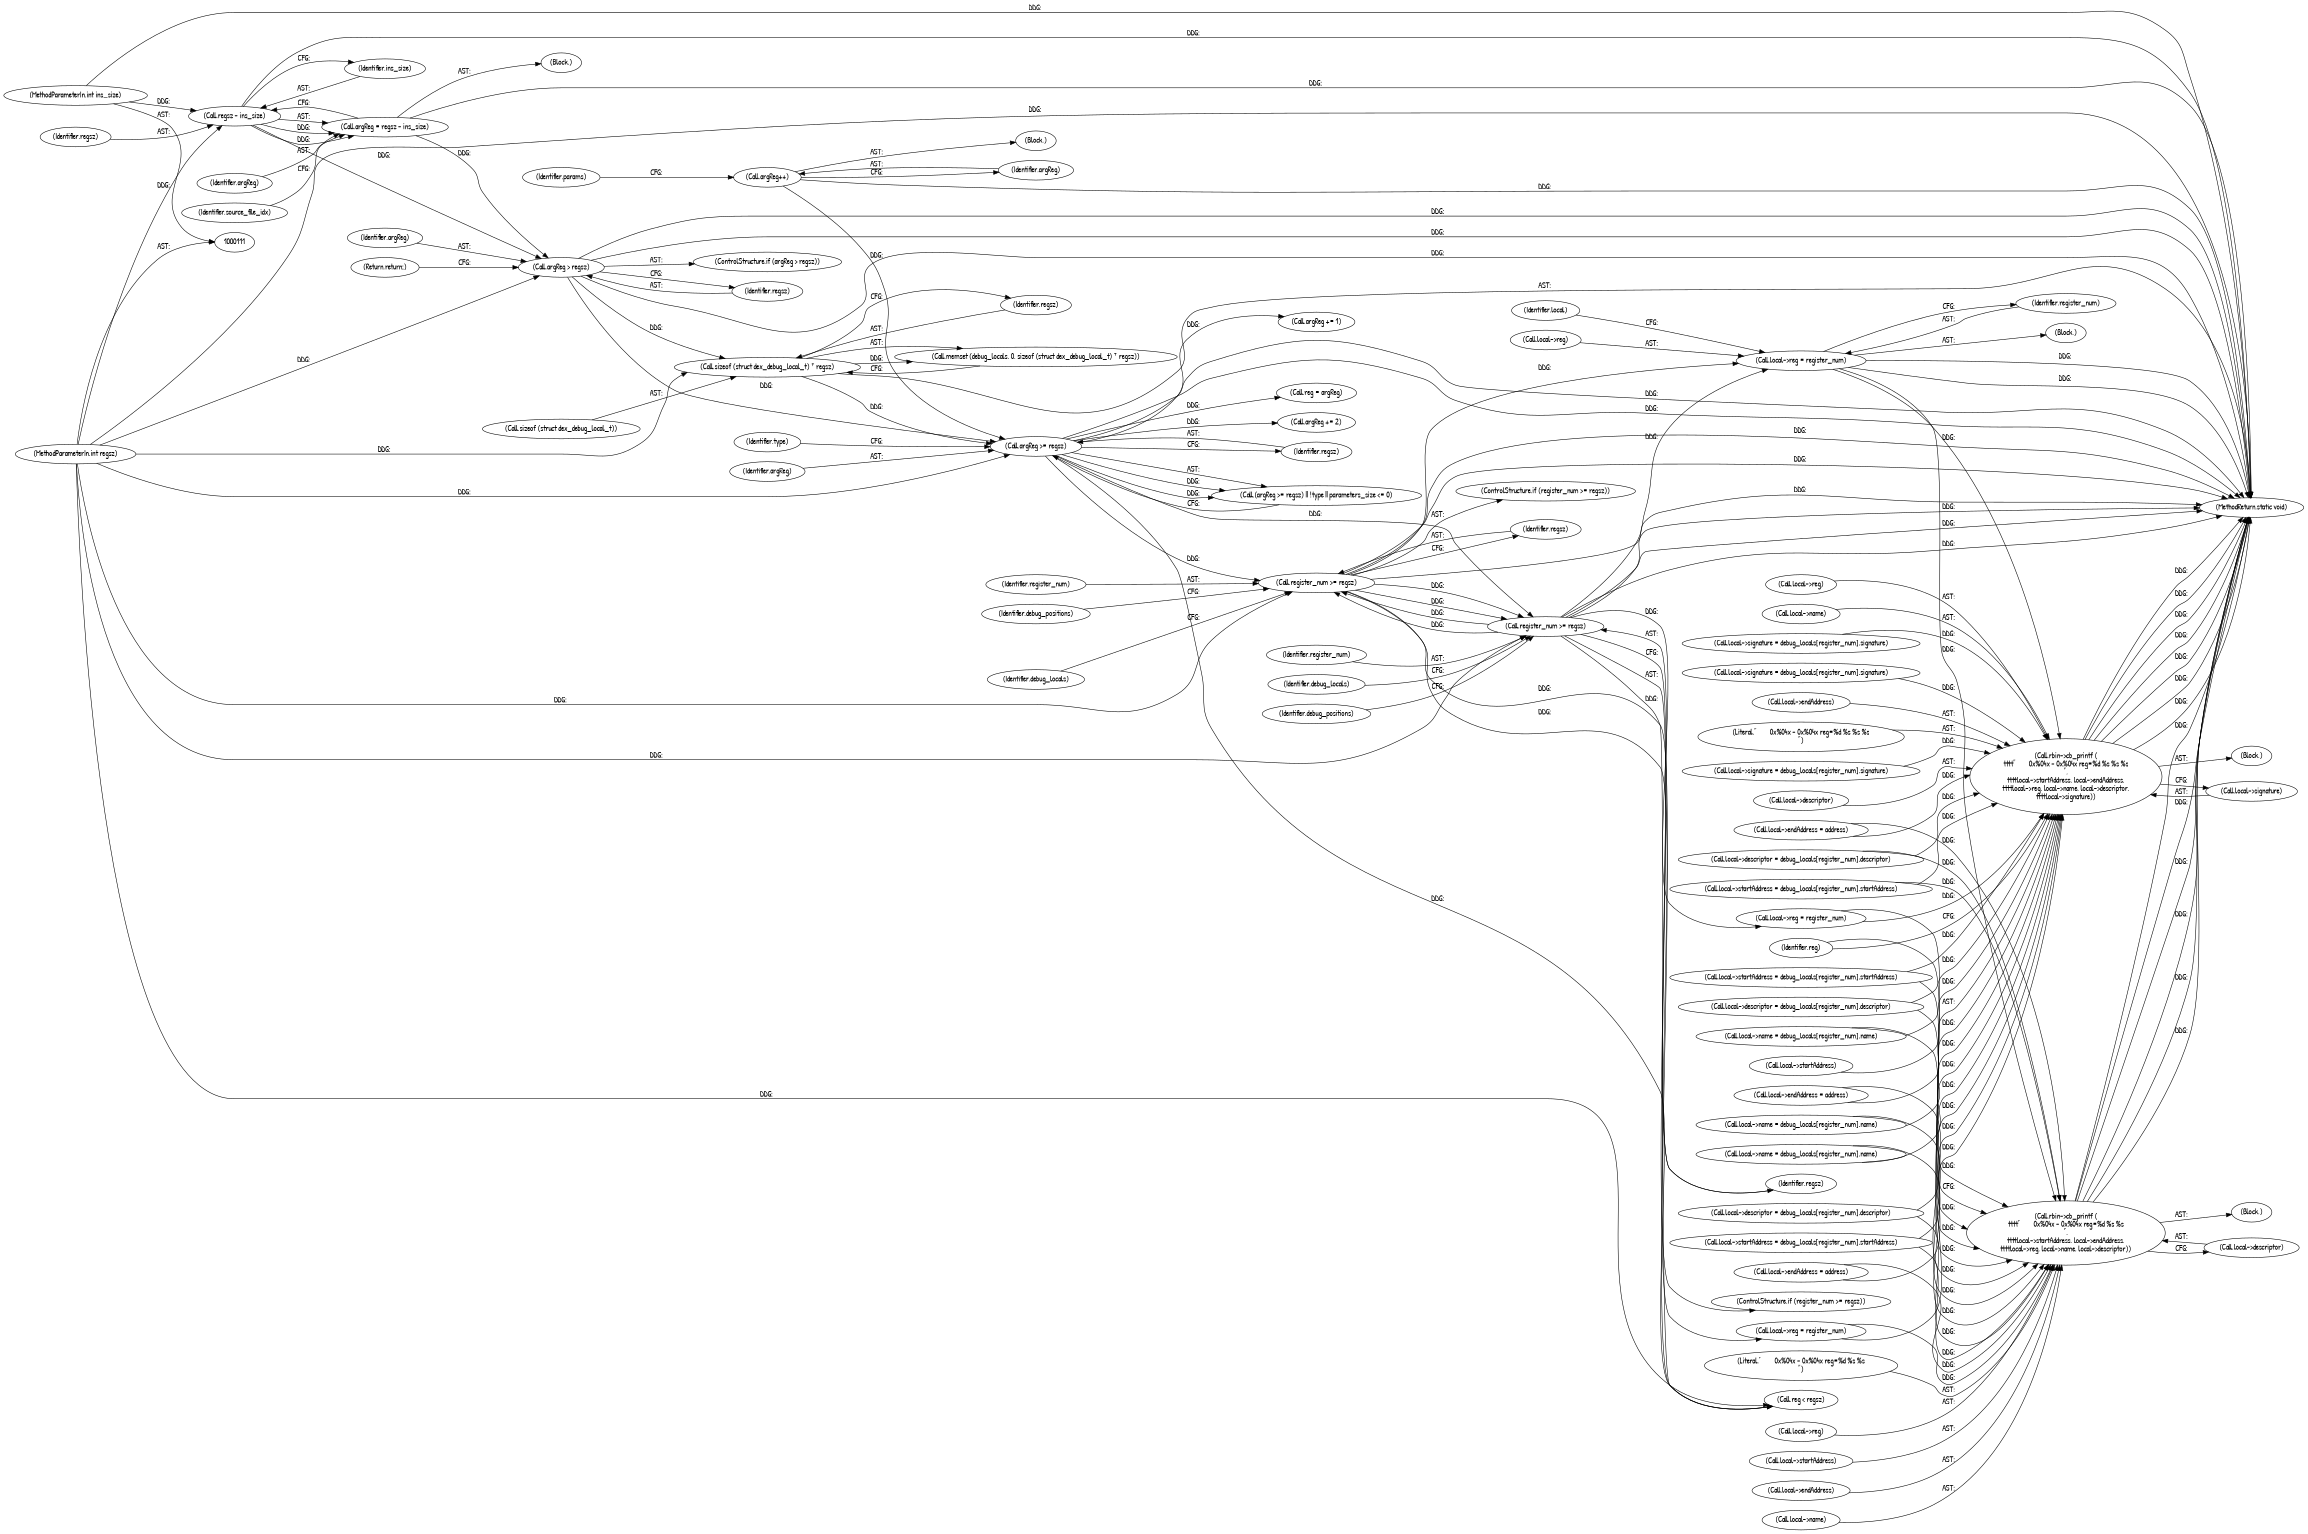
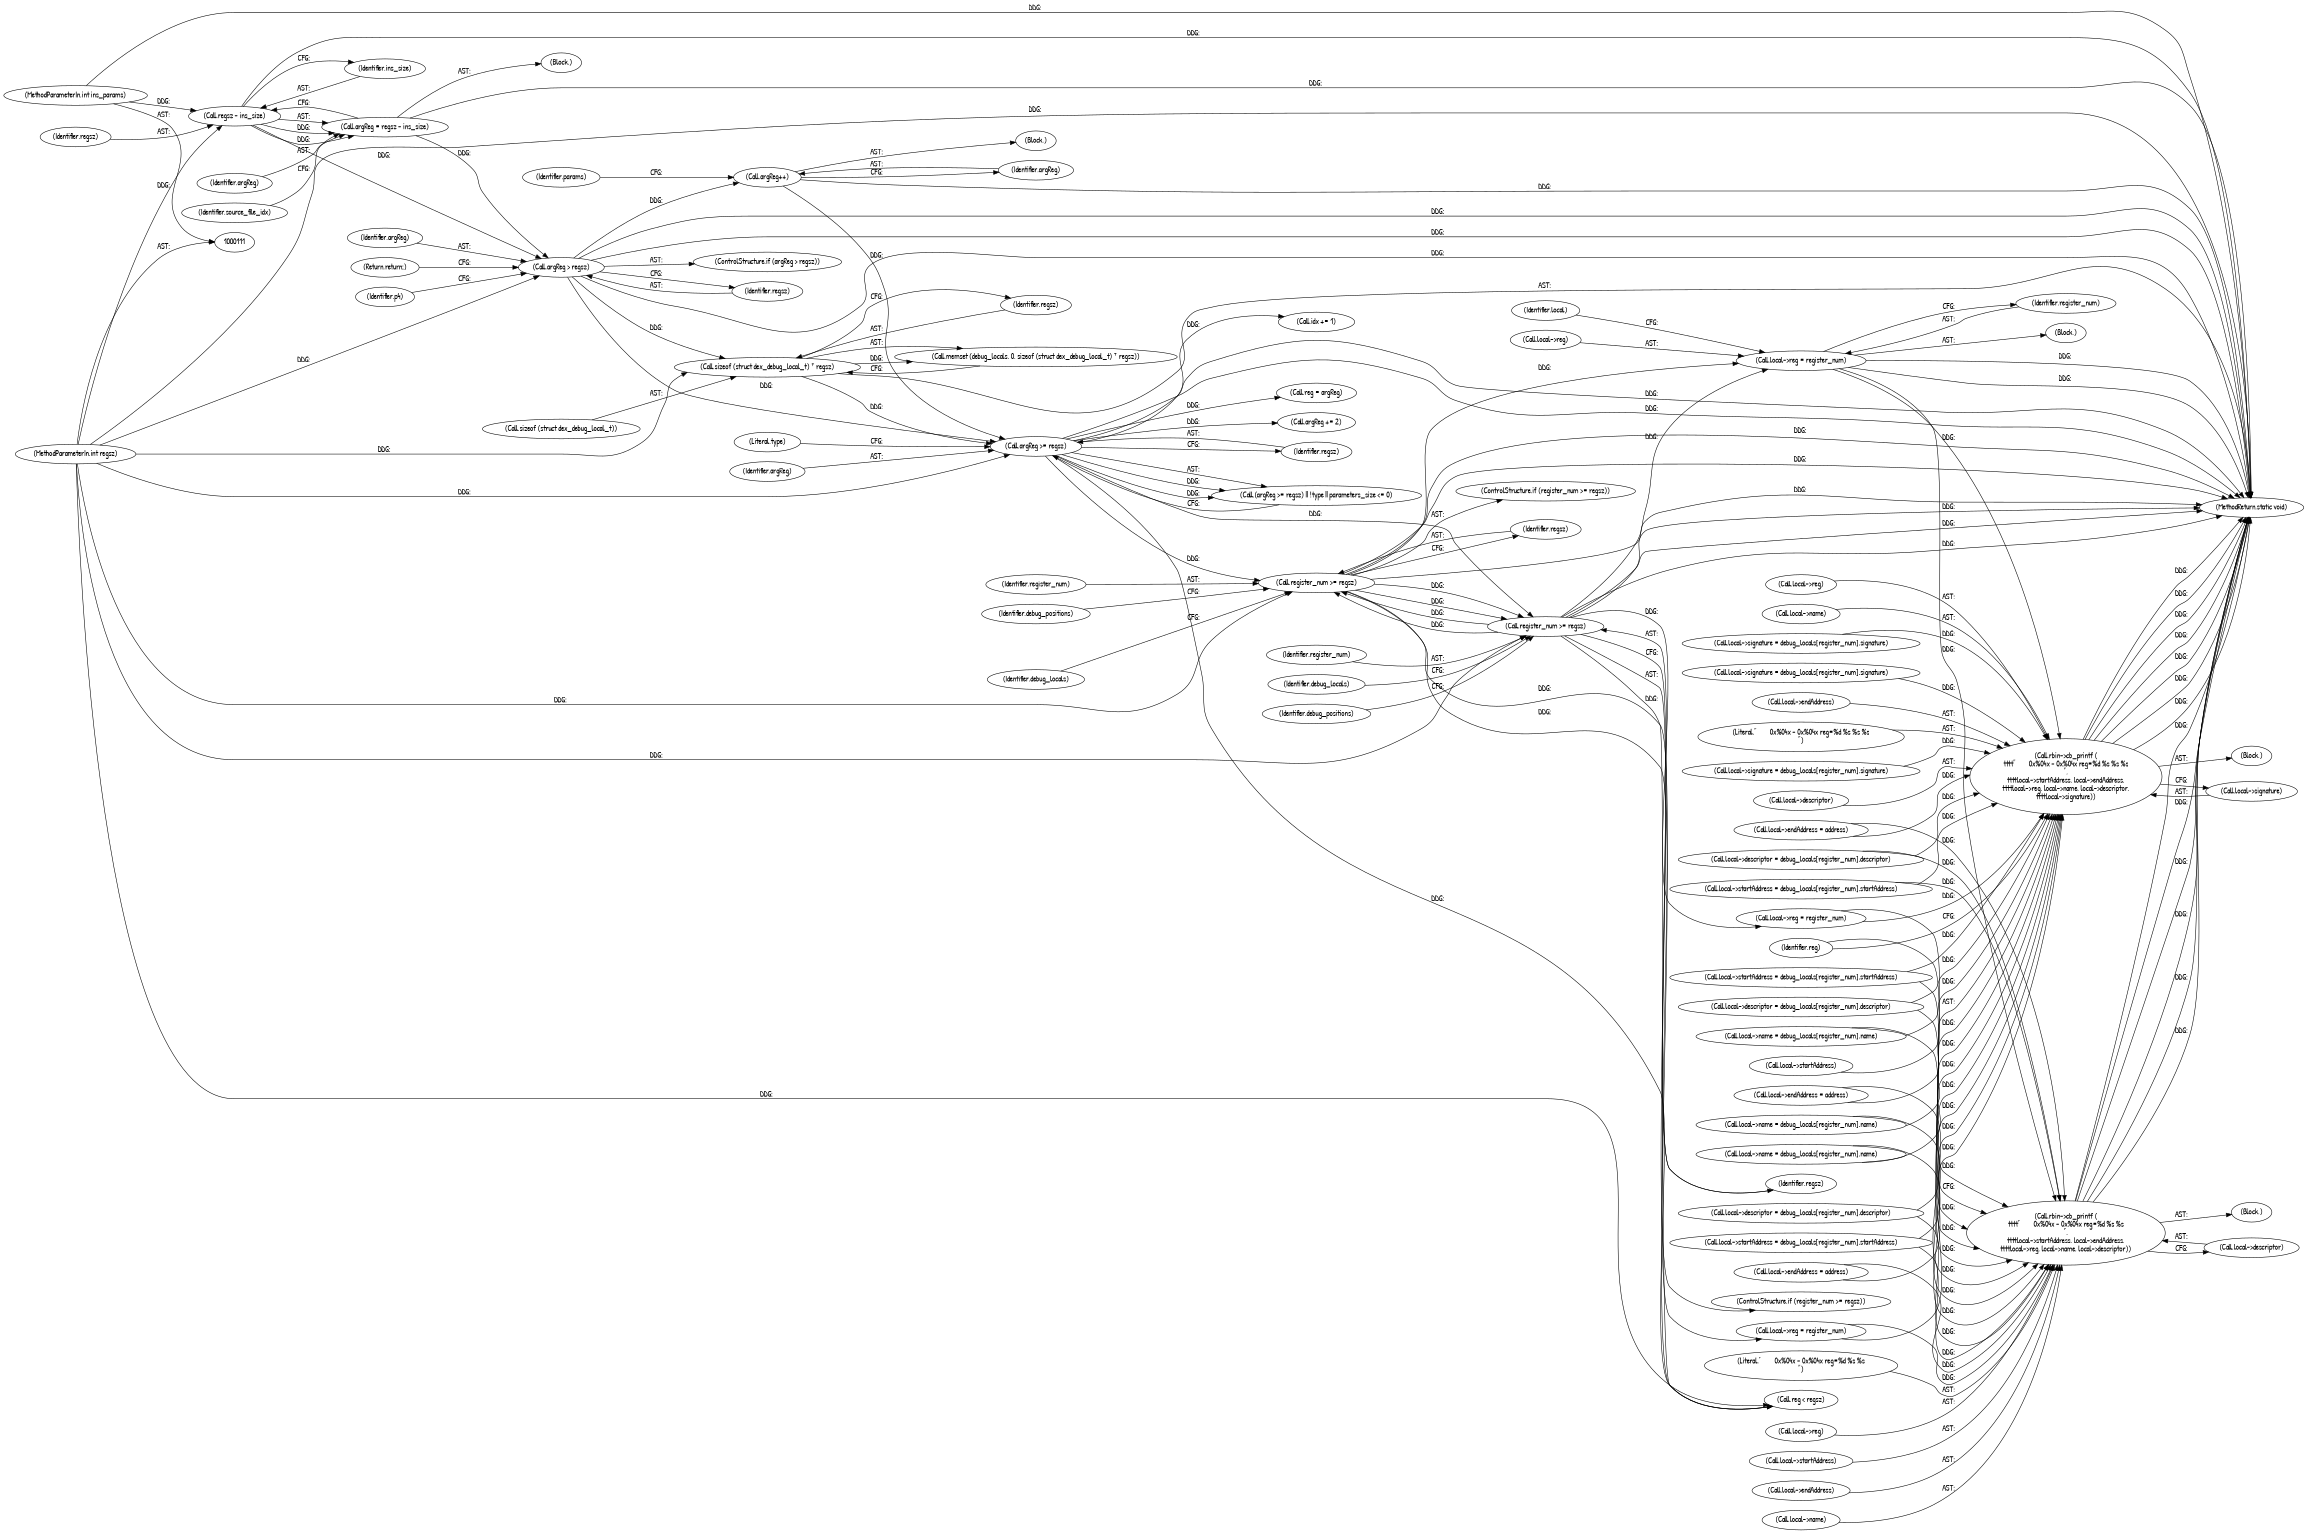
(76, 95) -> (76, 95)
none -> (649, 211)
none -> (385, 297)
(1316, 322) -> (1316, 322)
(767, 442) -> (767, 442)
